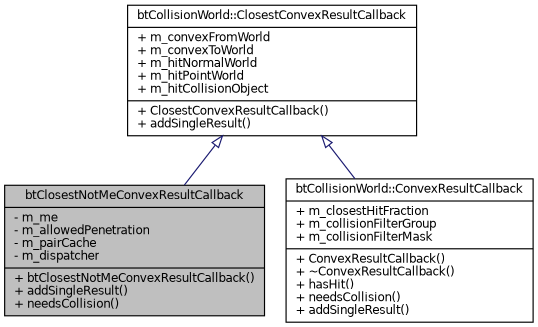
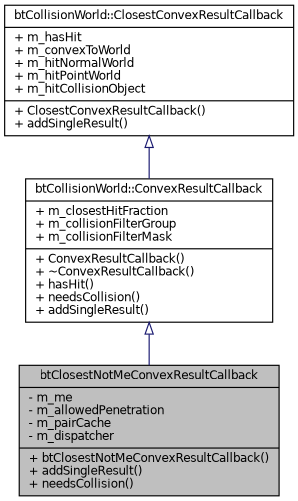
(204, 38) -> (48, 38)
(200, 165) -> (149, 350)
